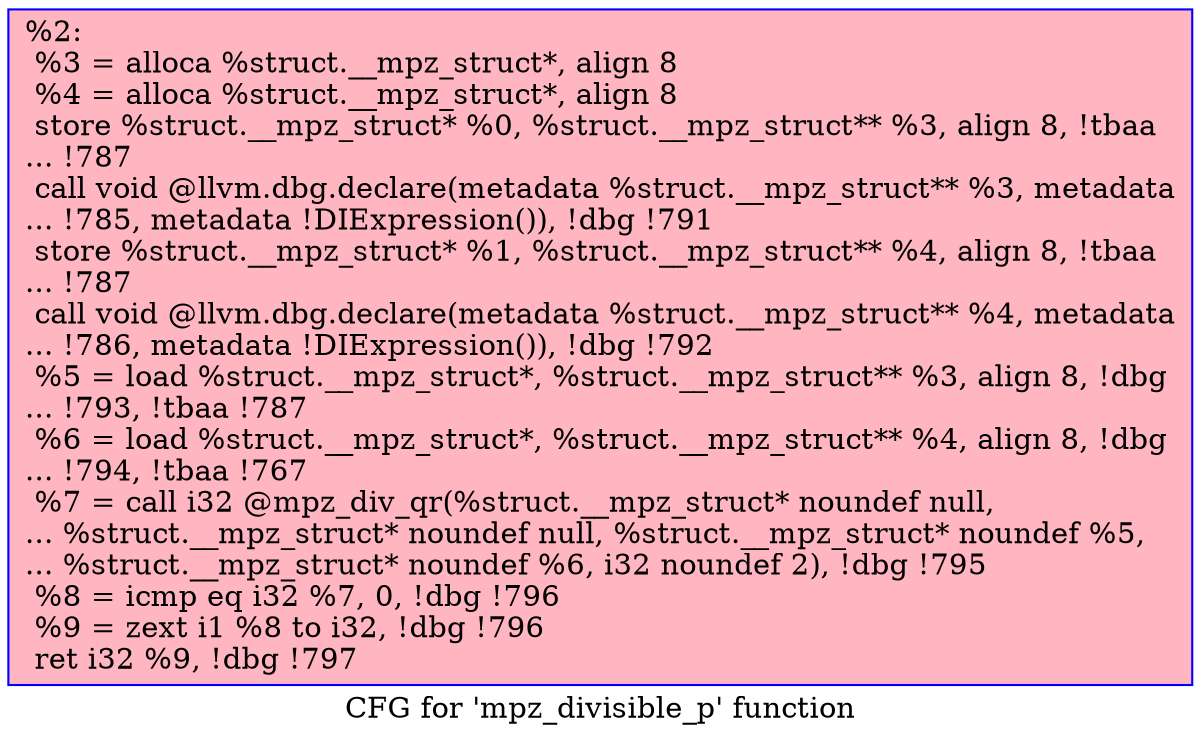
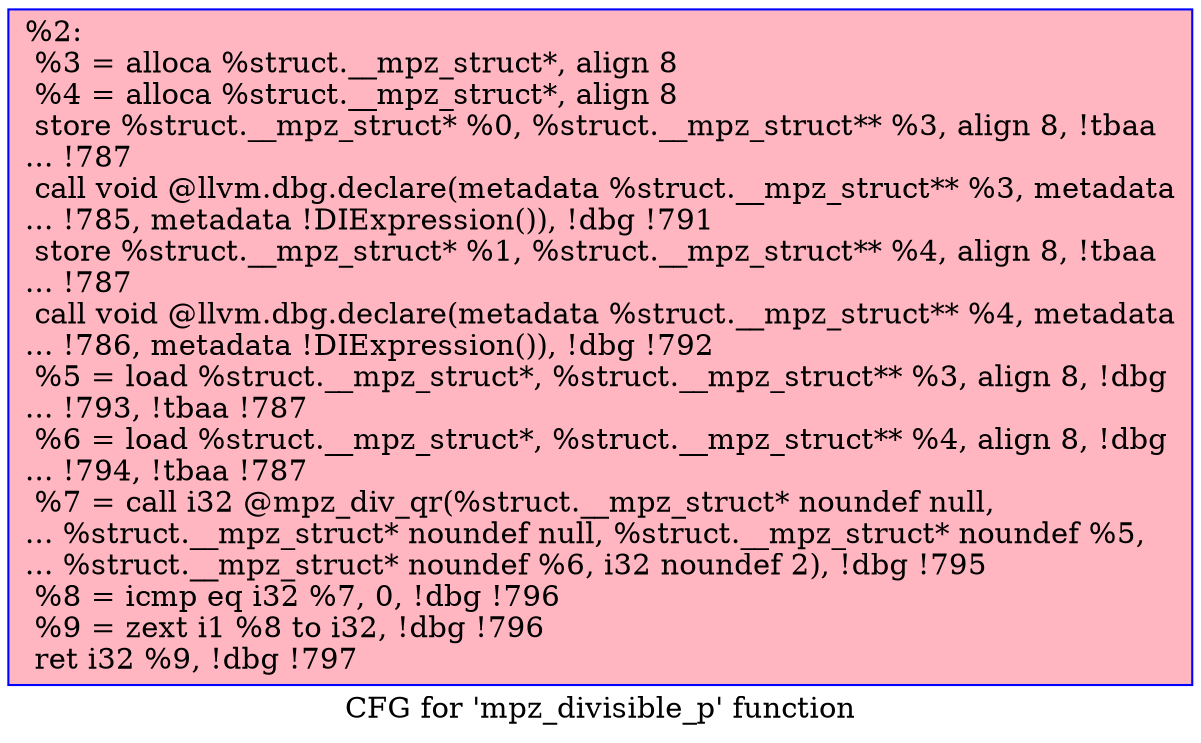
(167, 472) -> (167, 472)
